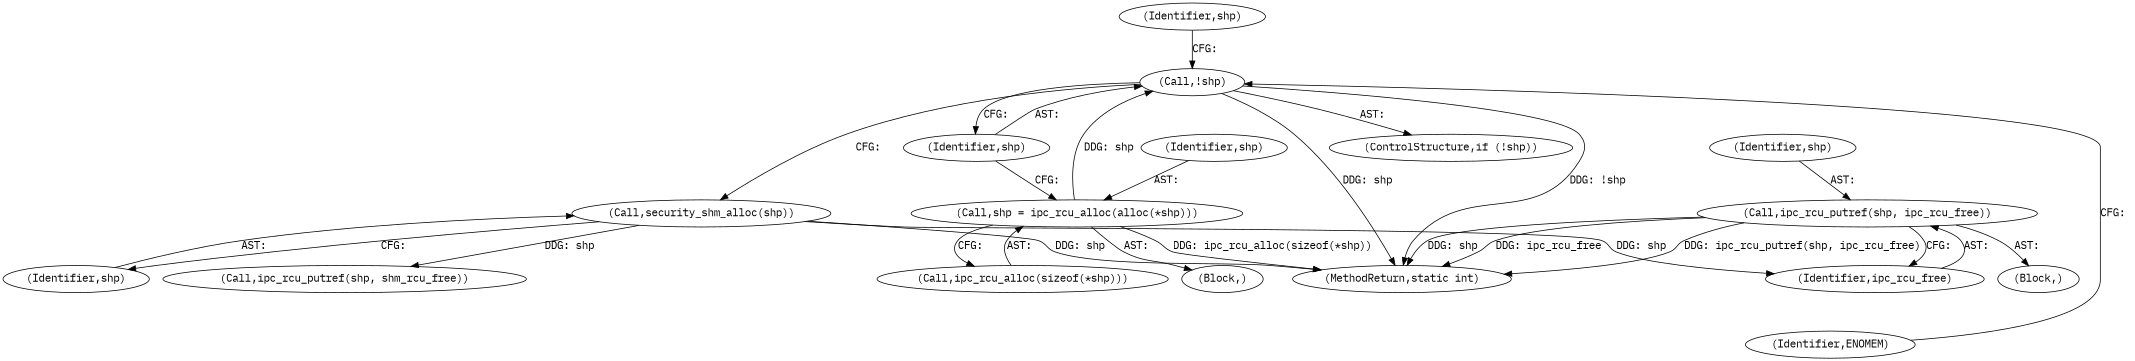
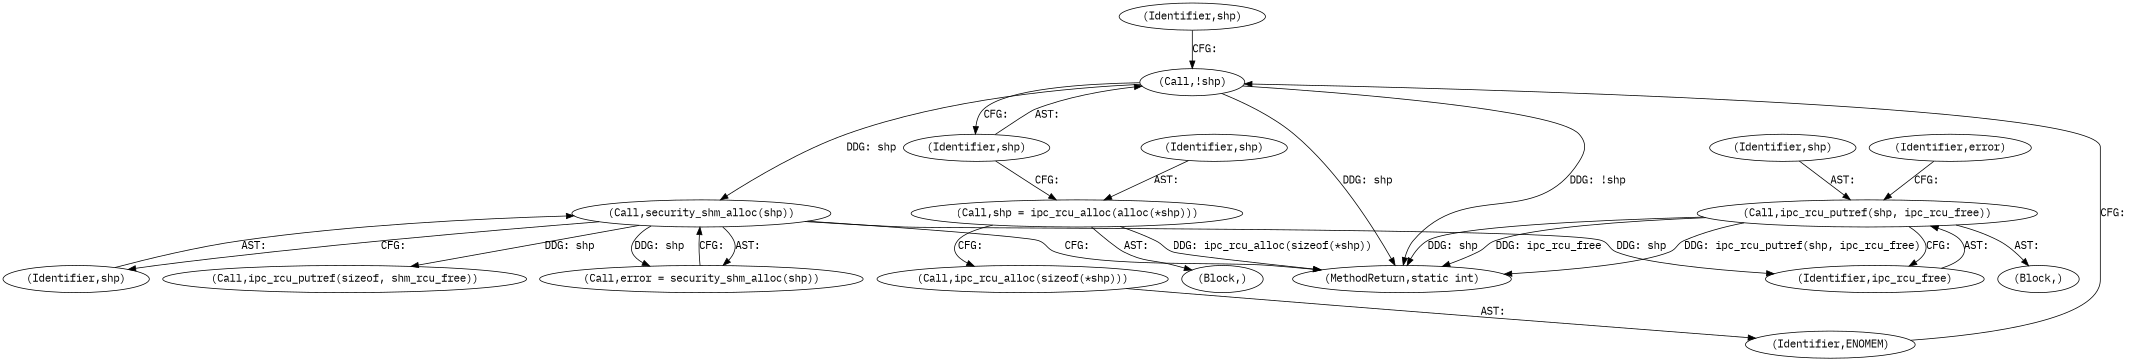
(1086, 131) -> none
(871, 148) -> (871, 148)
(1451, 148) -> none
none -> (1950, 148)
(1080, 246) -> (1080, 246)
(1005, 247) -> (1437, 314)
(345, 279) -> (345, 279)
none -> (701, 279)
